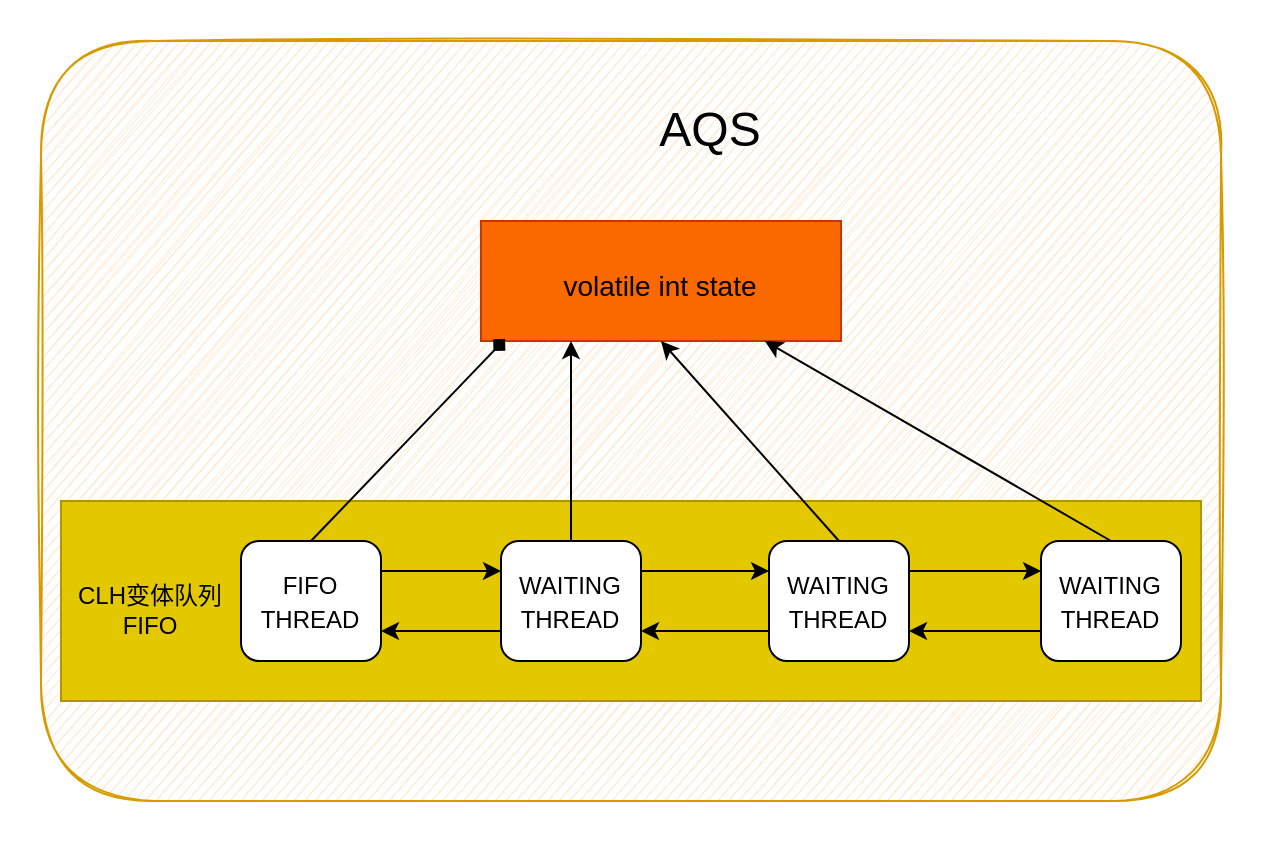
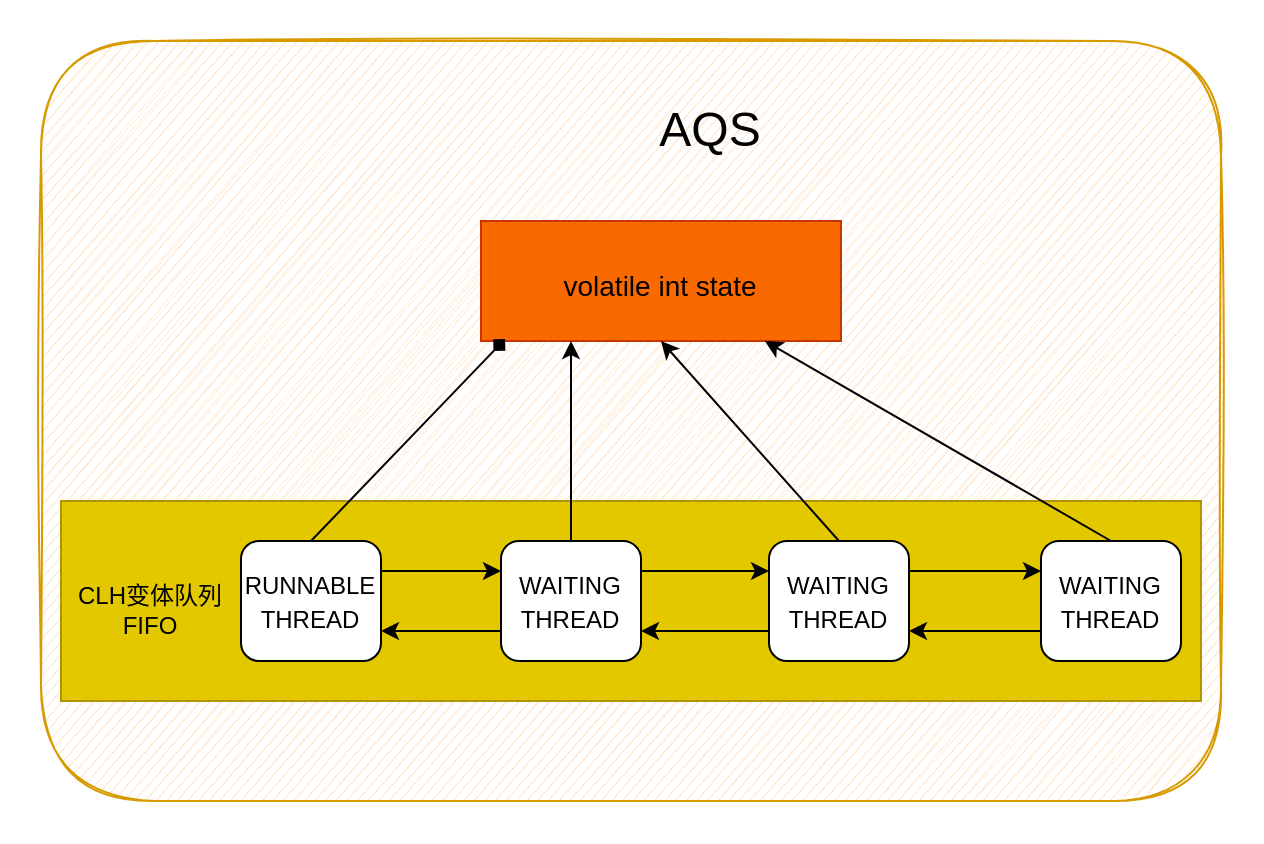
(311, 601) -> (311, 601)
